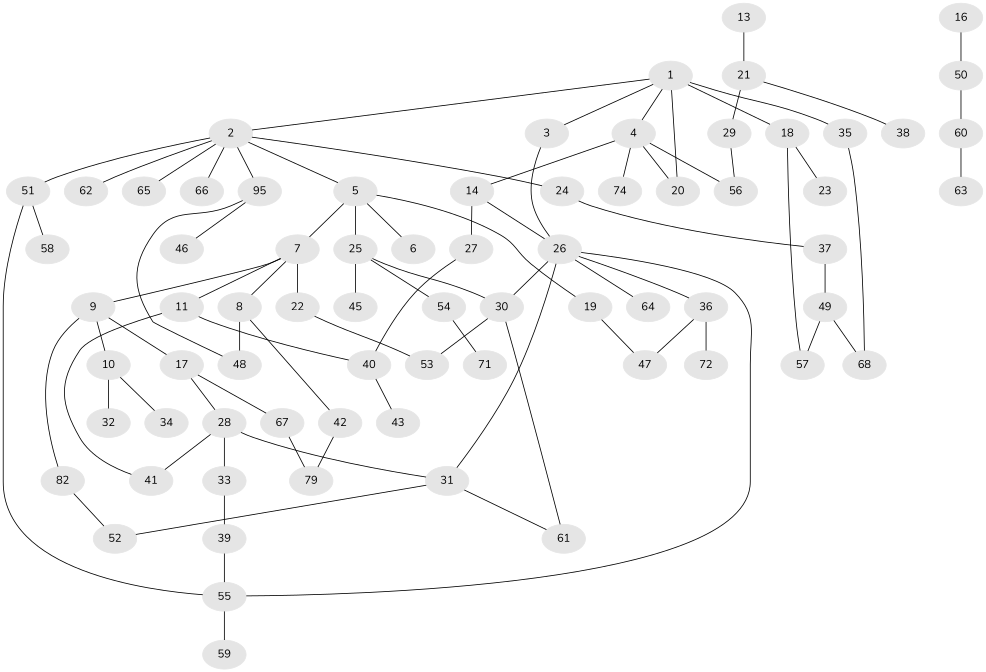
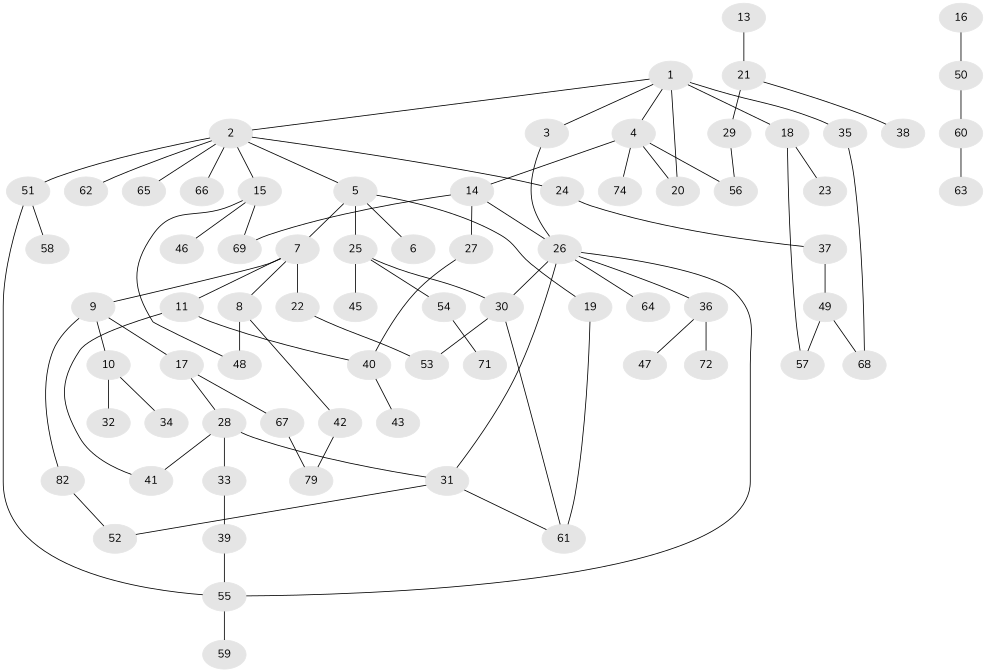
(260, 191) -> (260, 191)
none -> (240, 249)
(618, 336) -> (584, 424)
